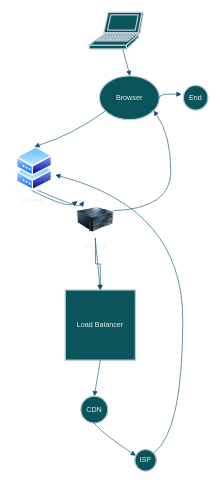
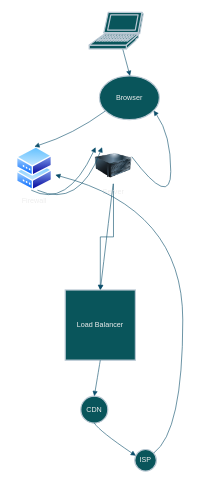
(167, 94) -> none
(196, 98) -> none
(95, 220) -> (113, 166)
